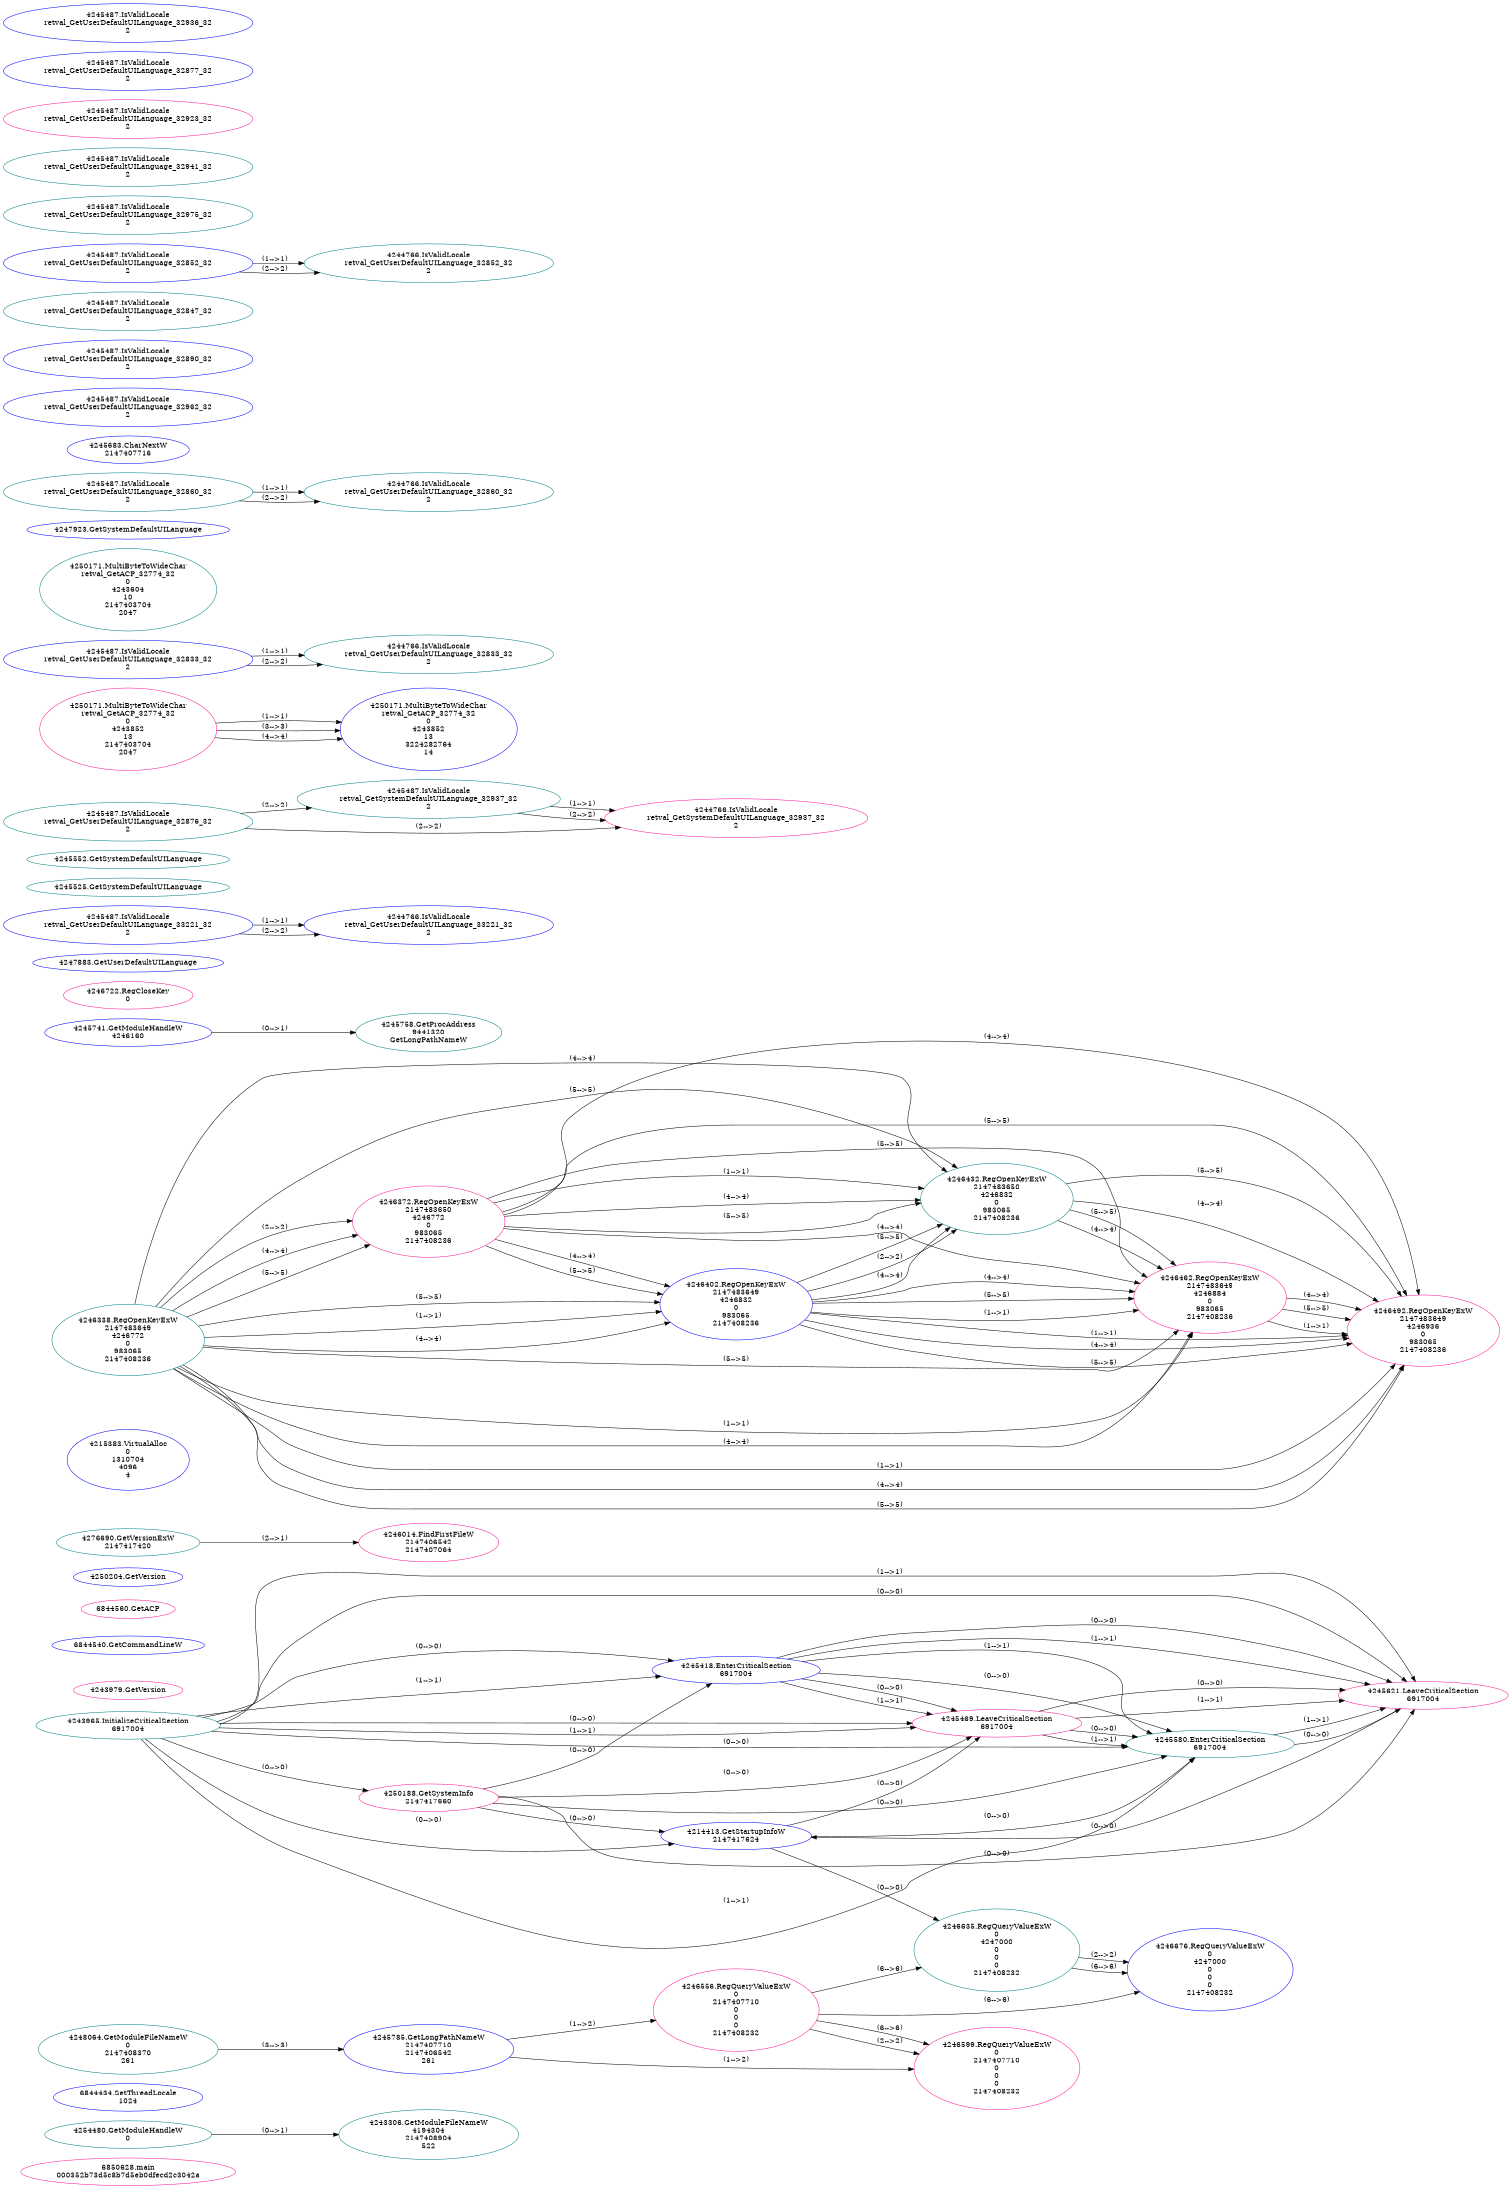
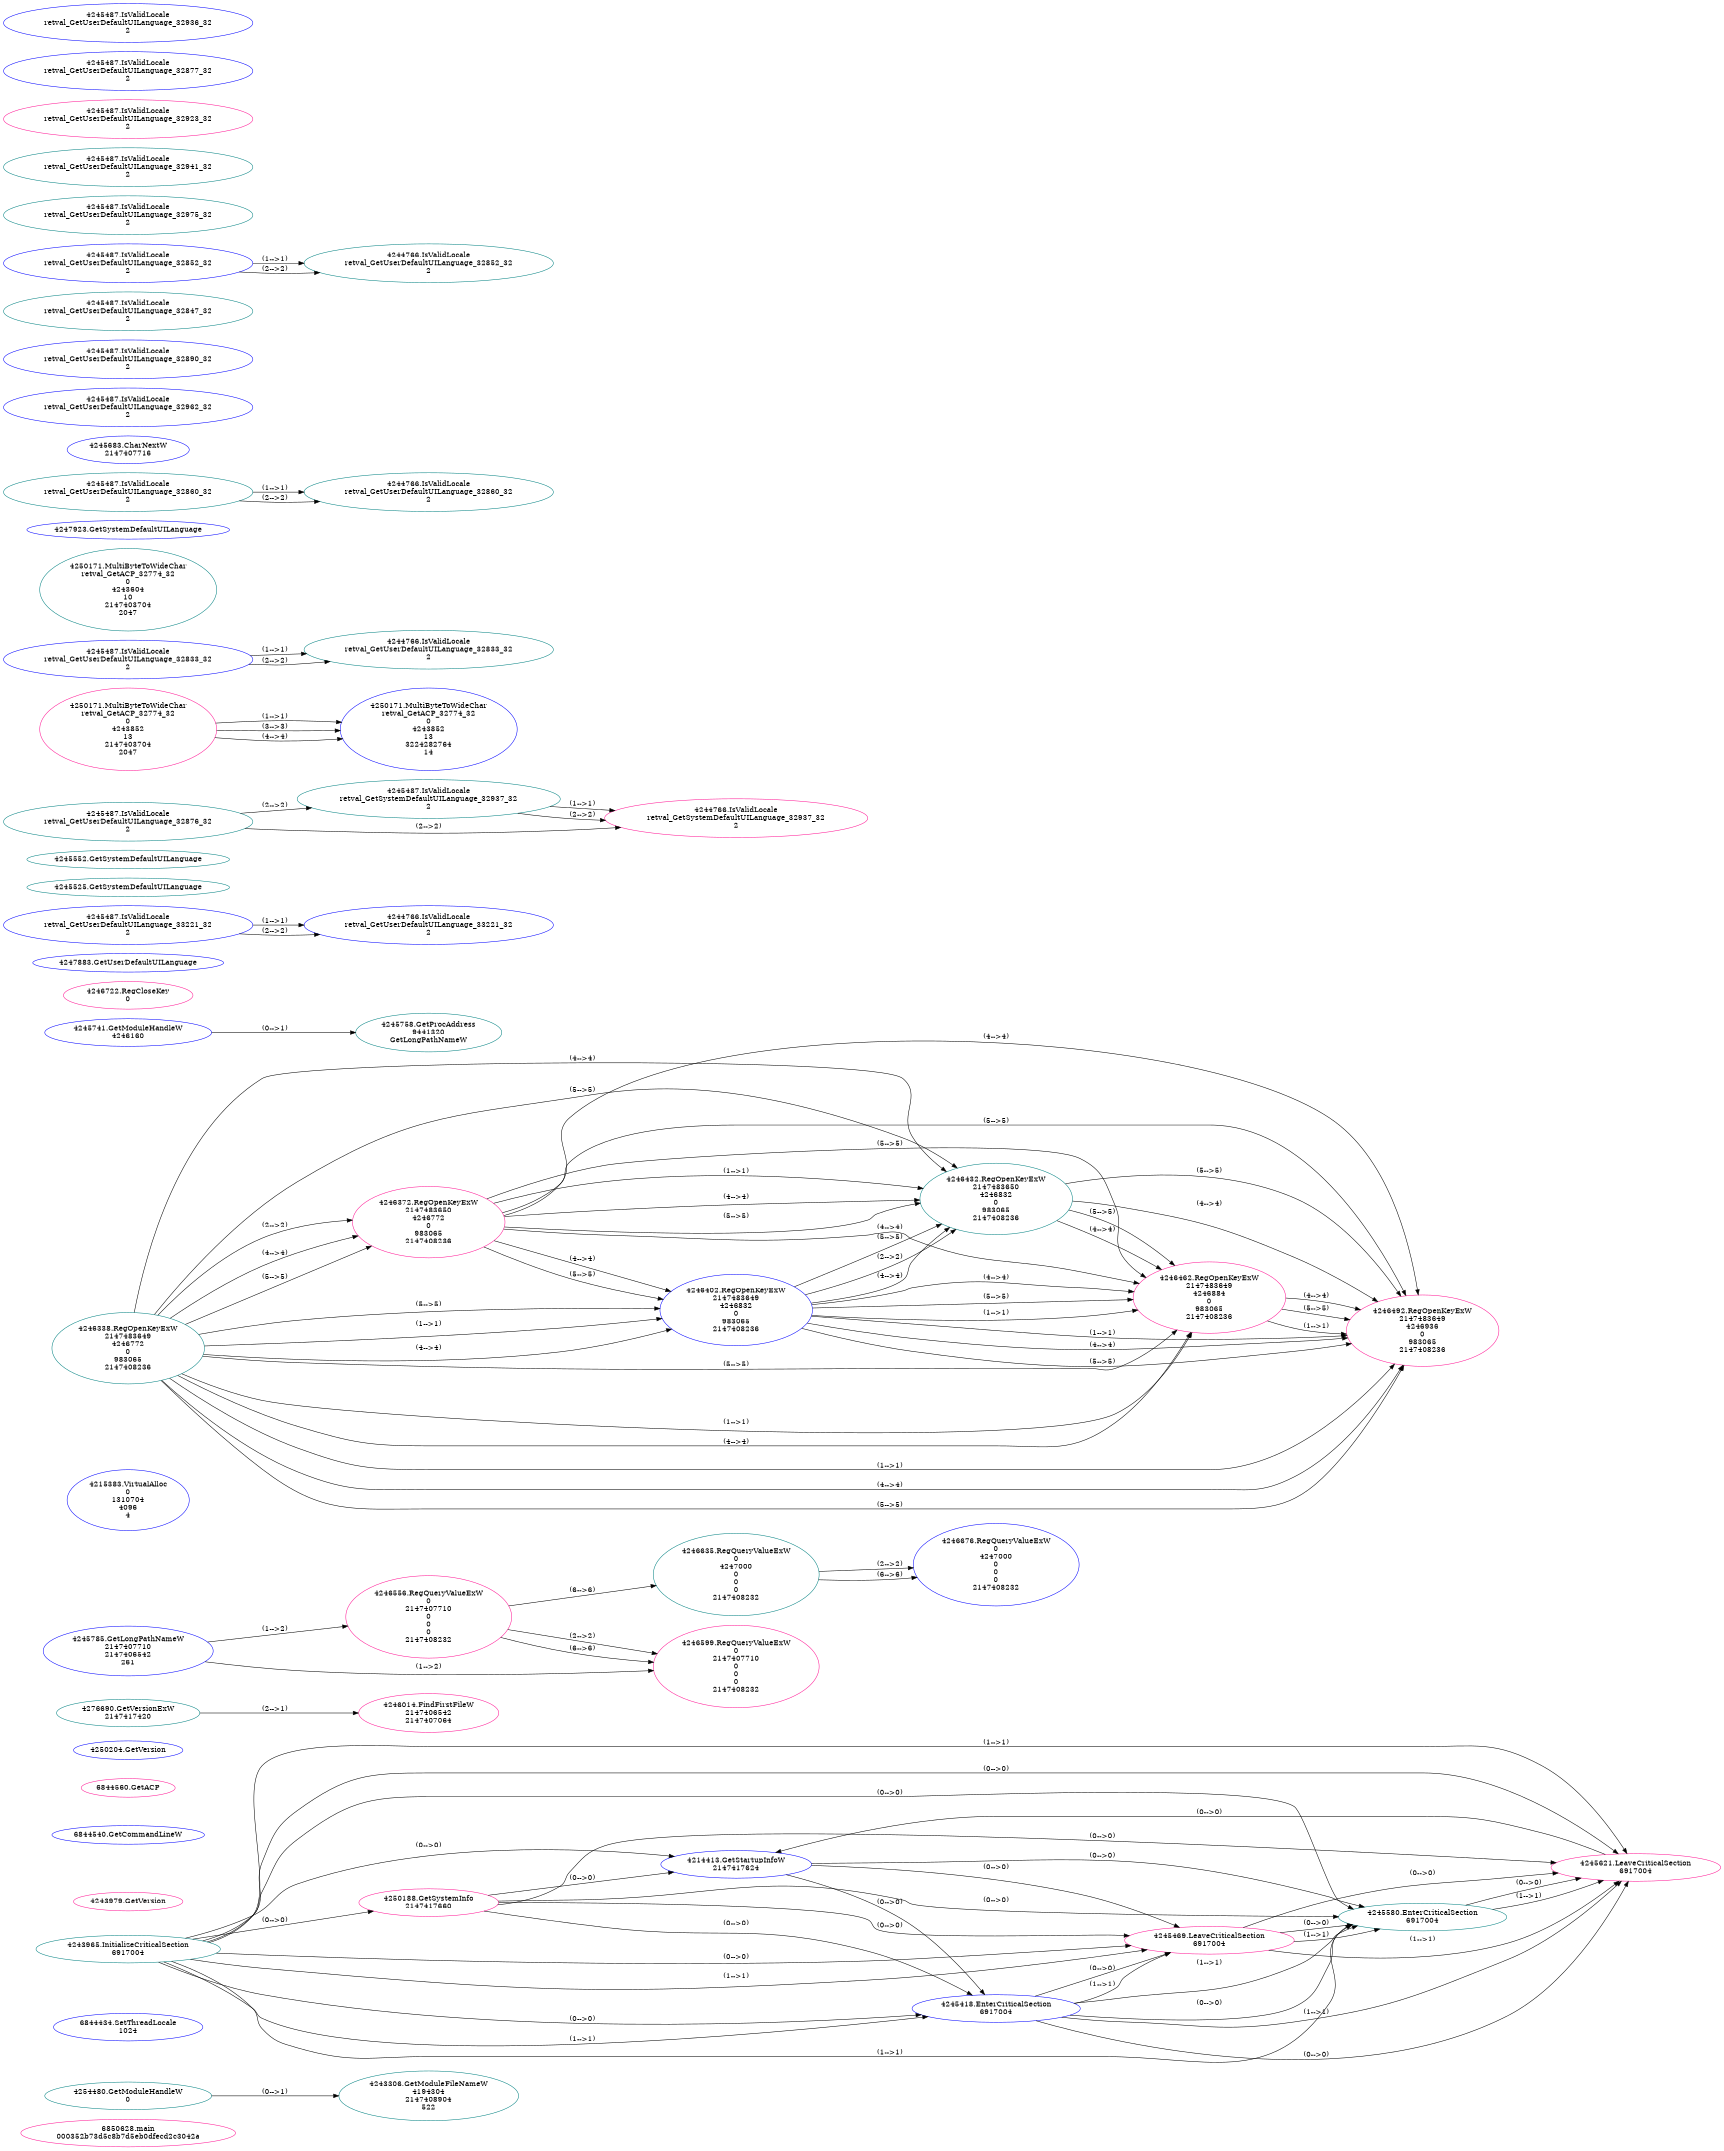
(853, 1881) -> (895, 1915)
(978, 2013) -> none
(128, 2049) -> none
